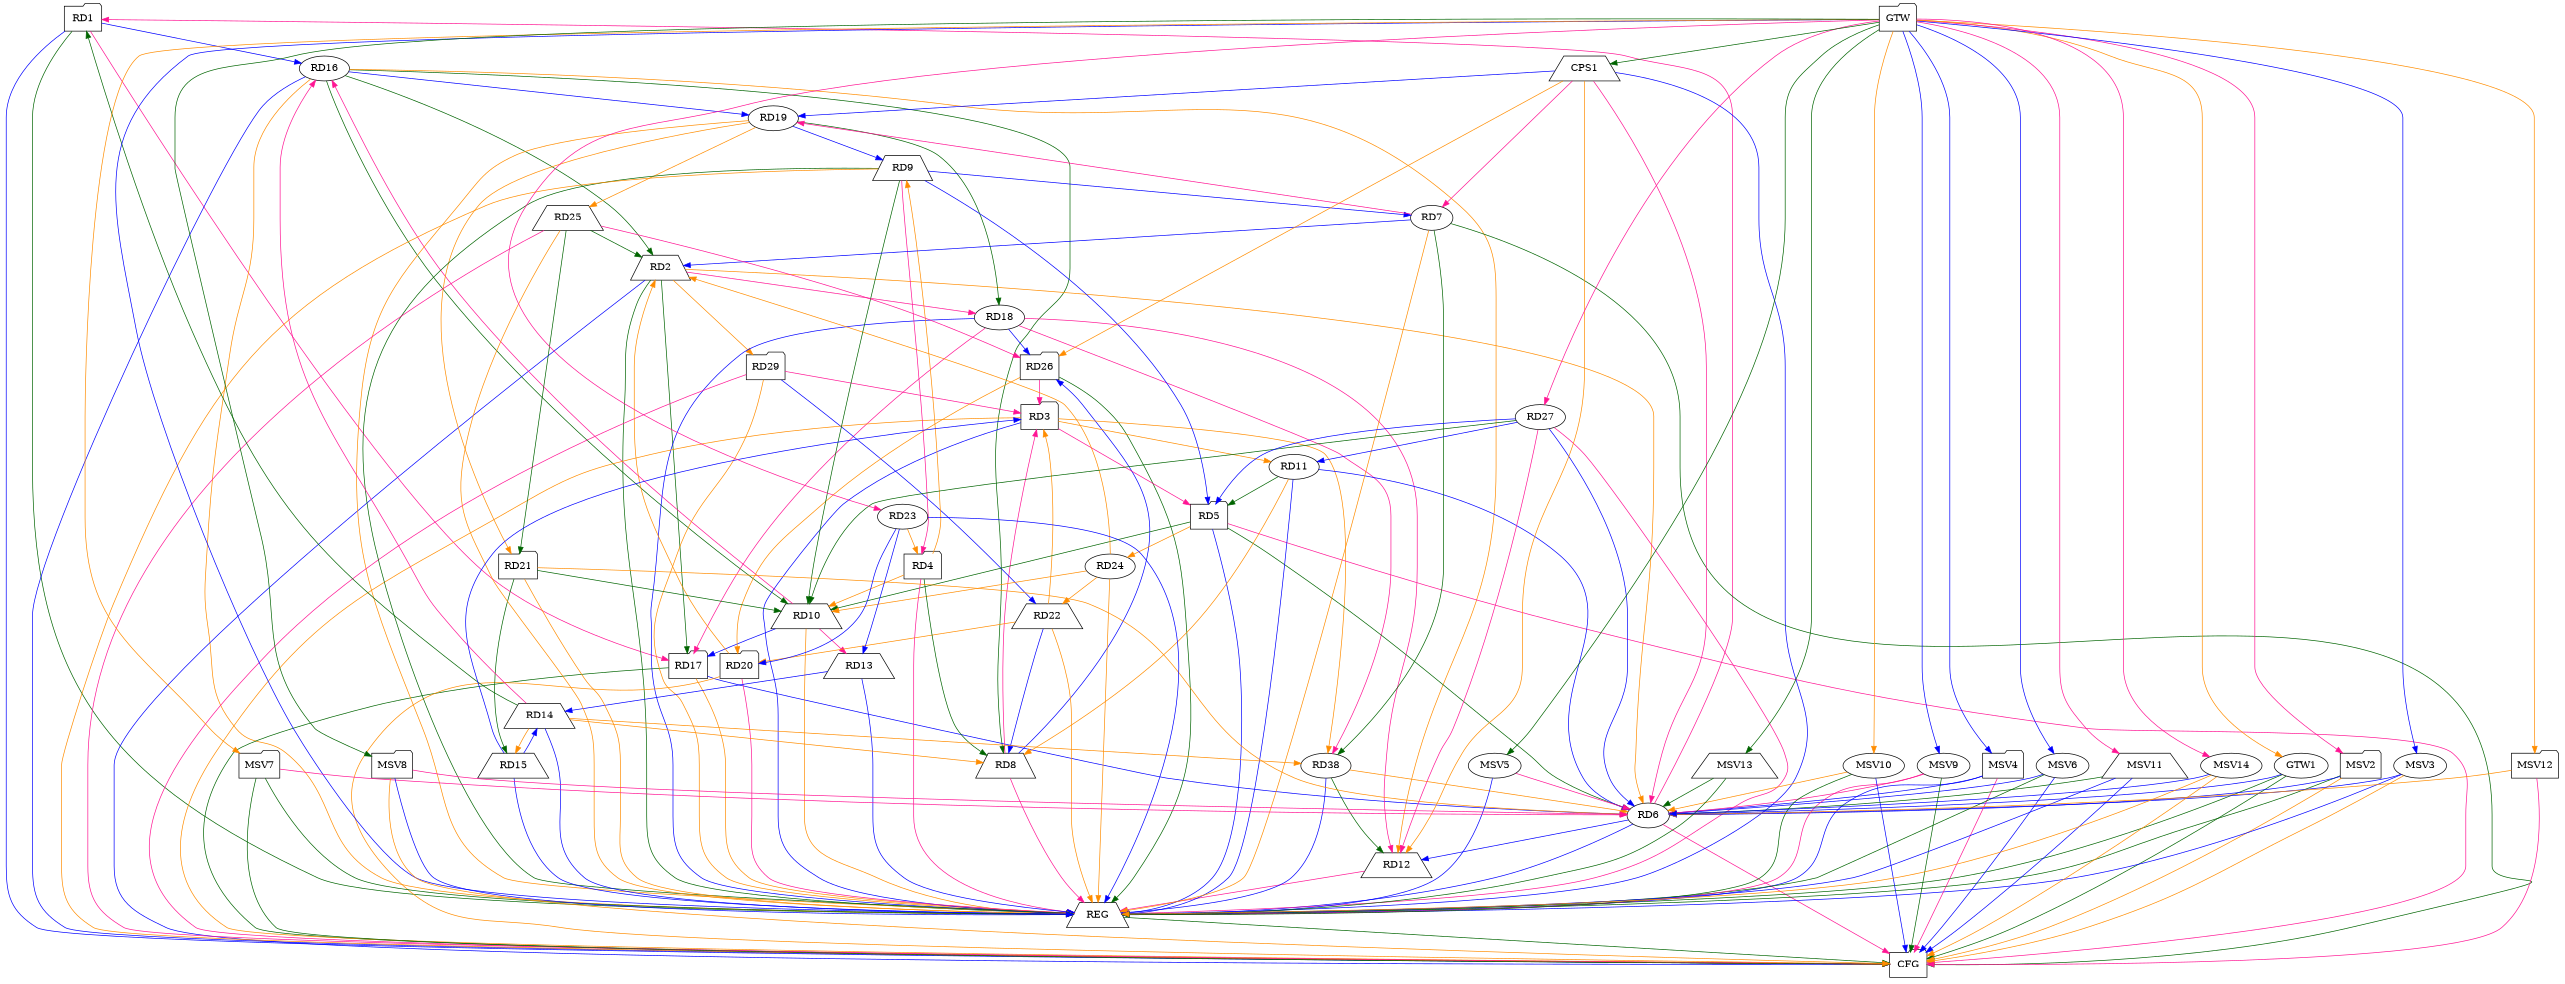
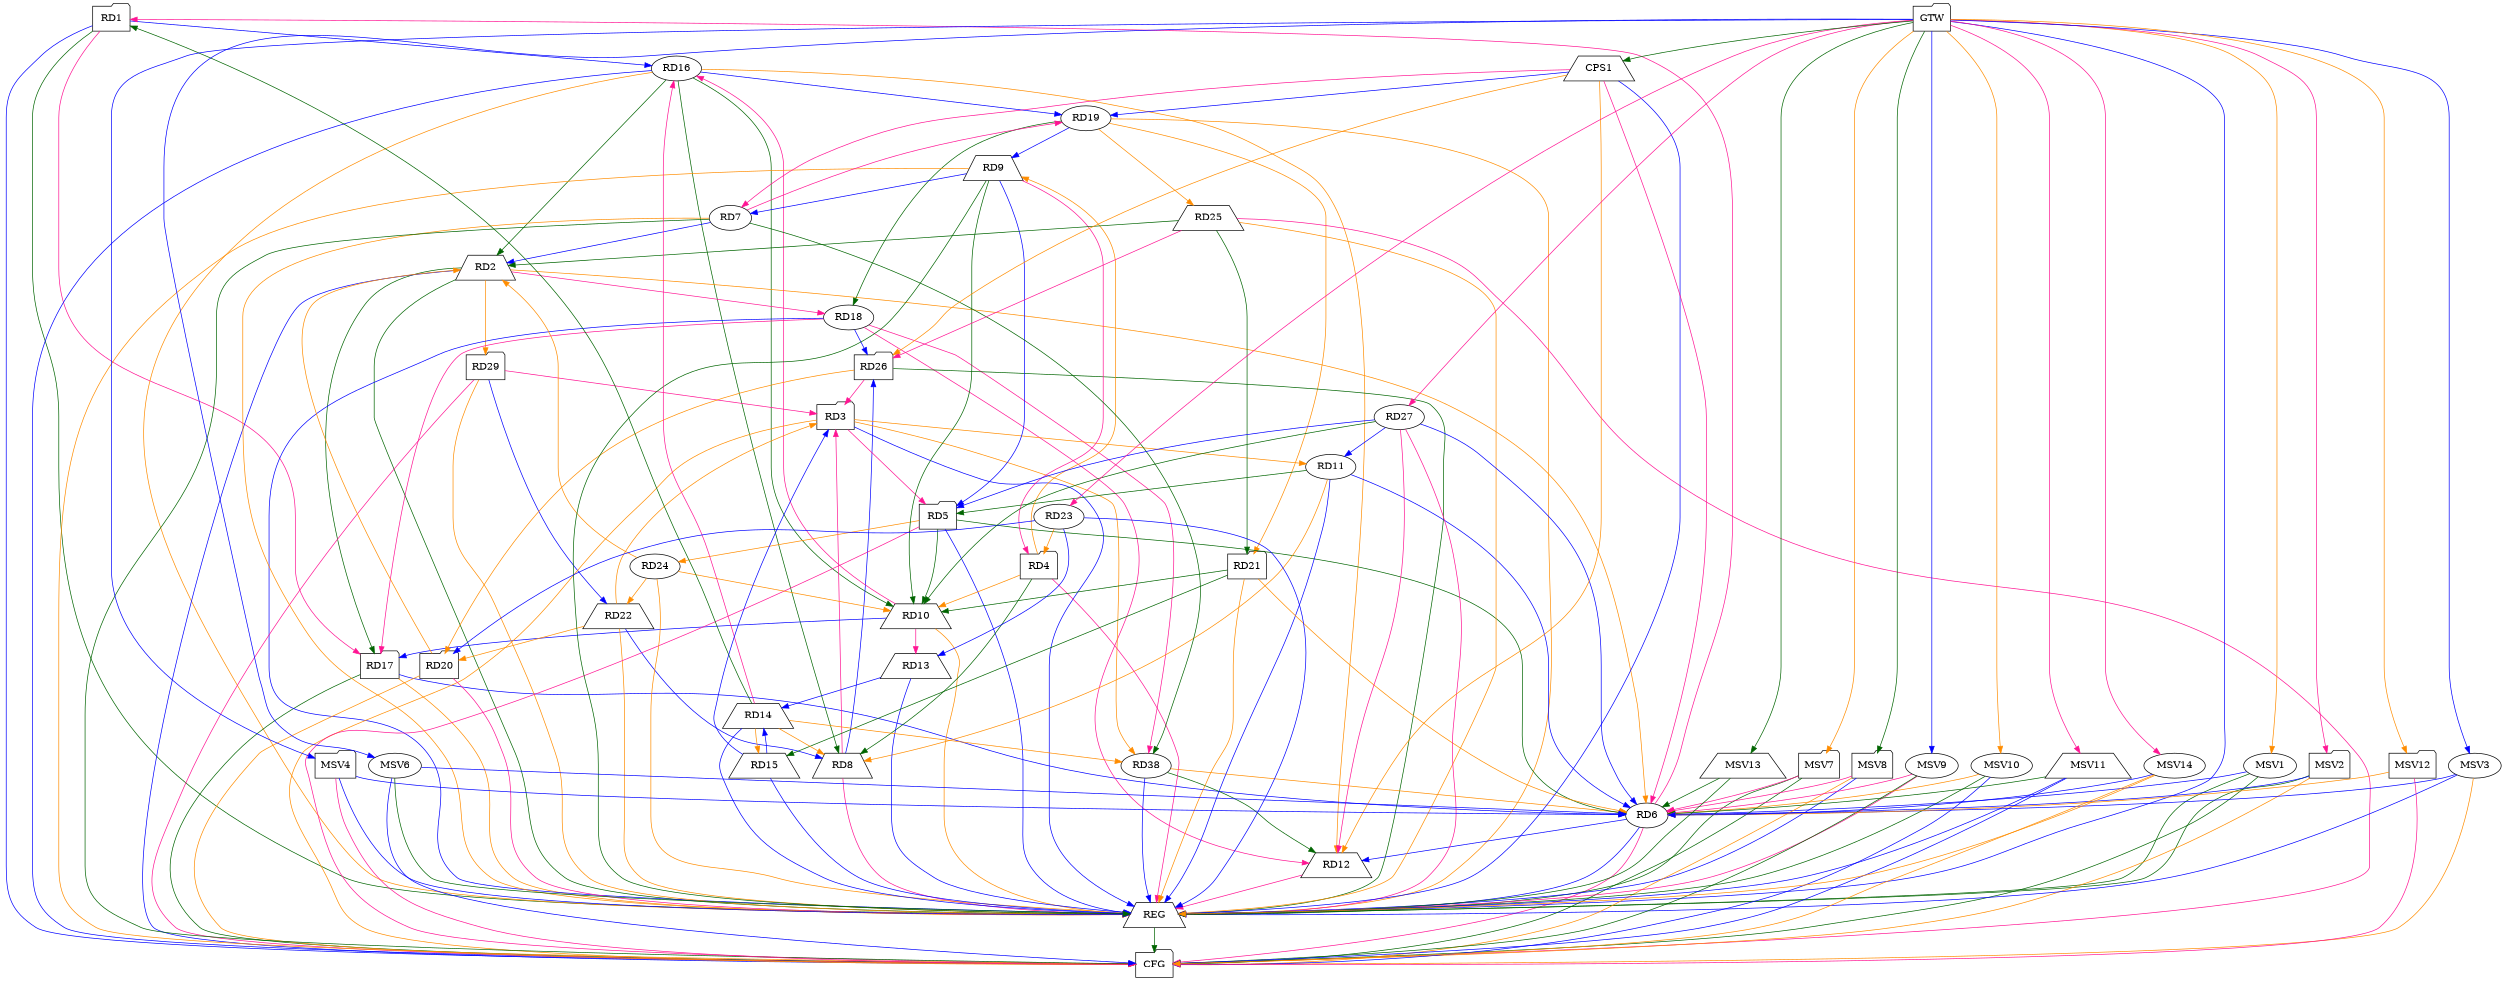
(1495, 766) -> none
(2301, 766) -> (2270, 766)
